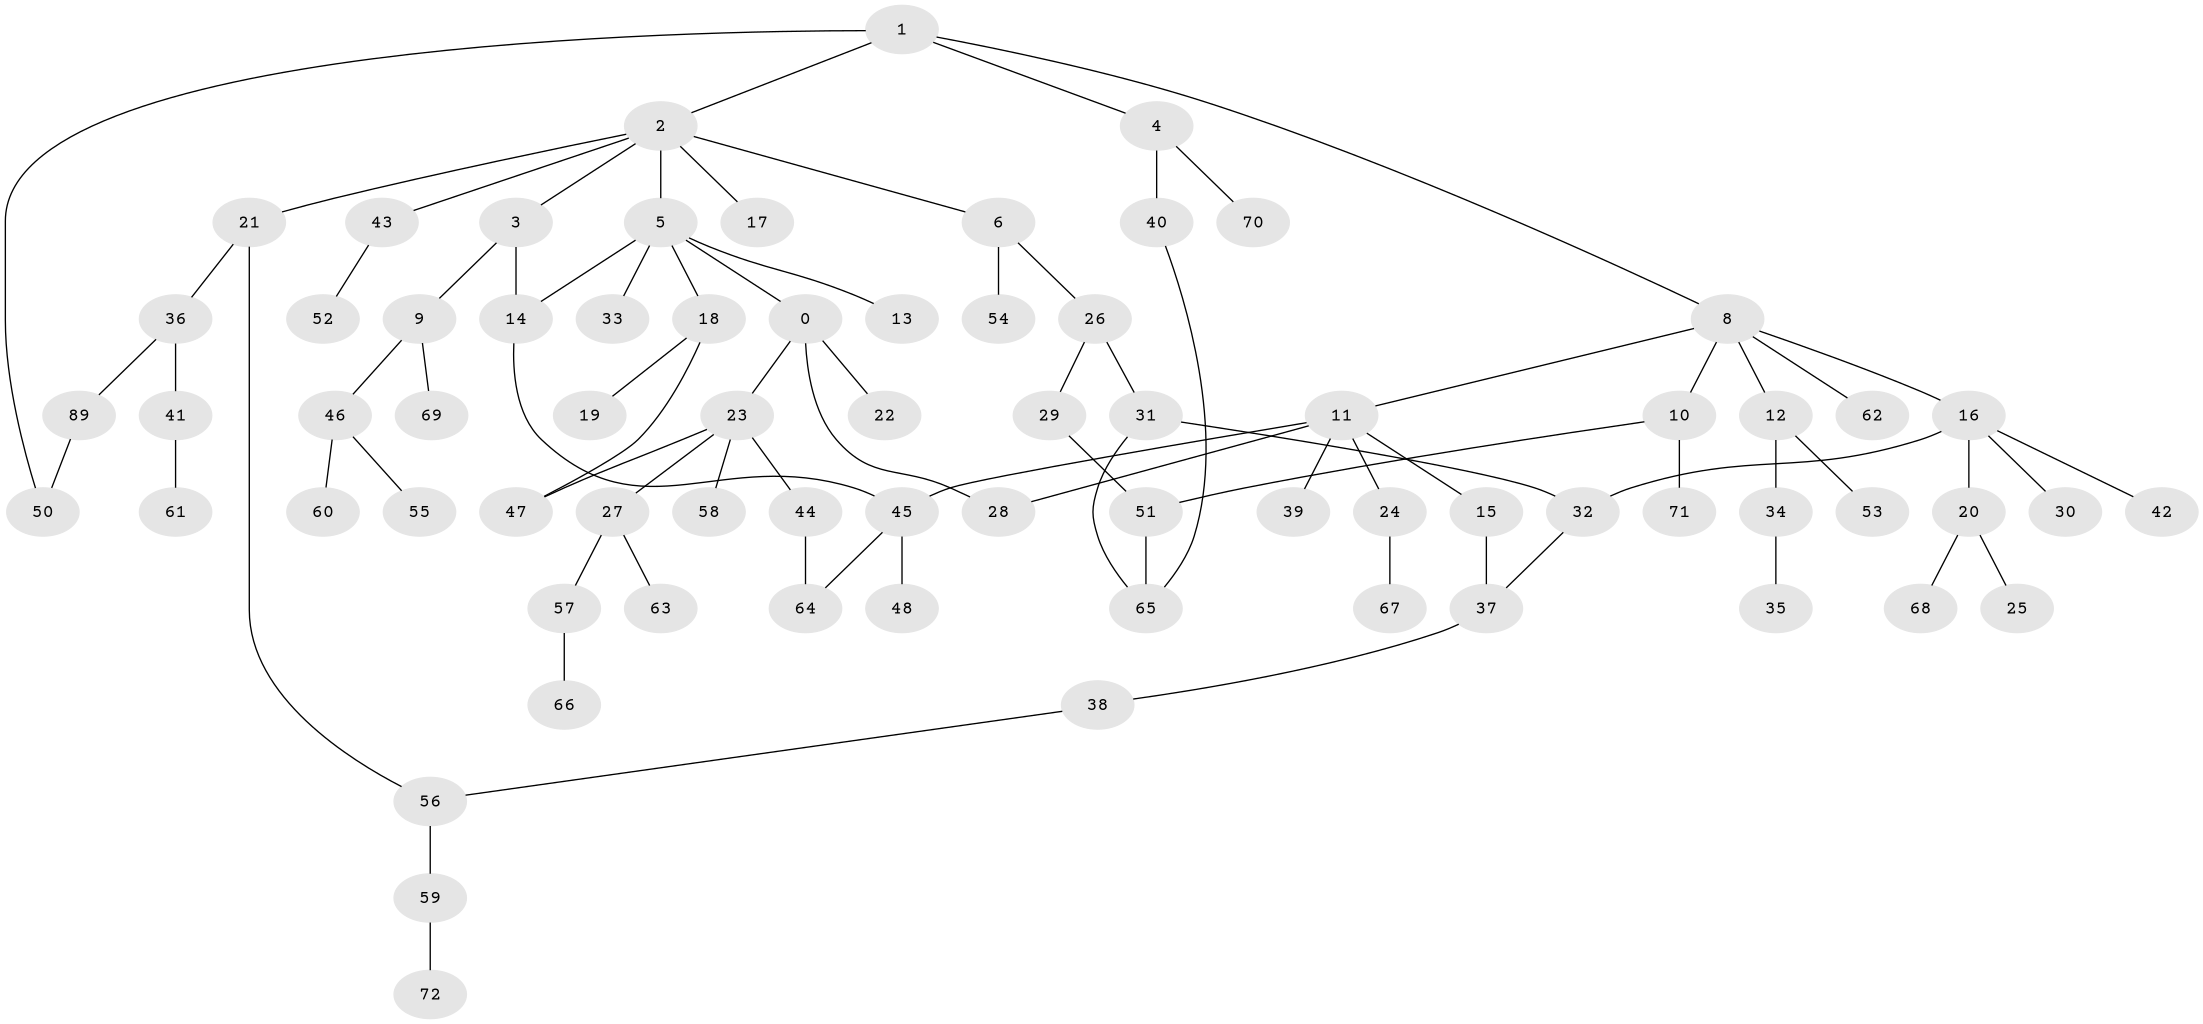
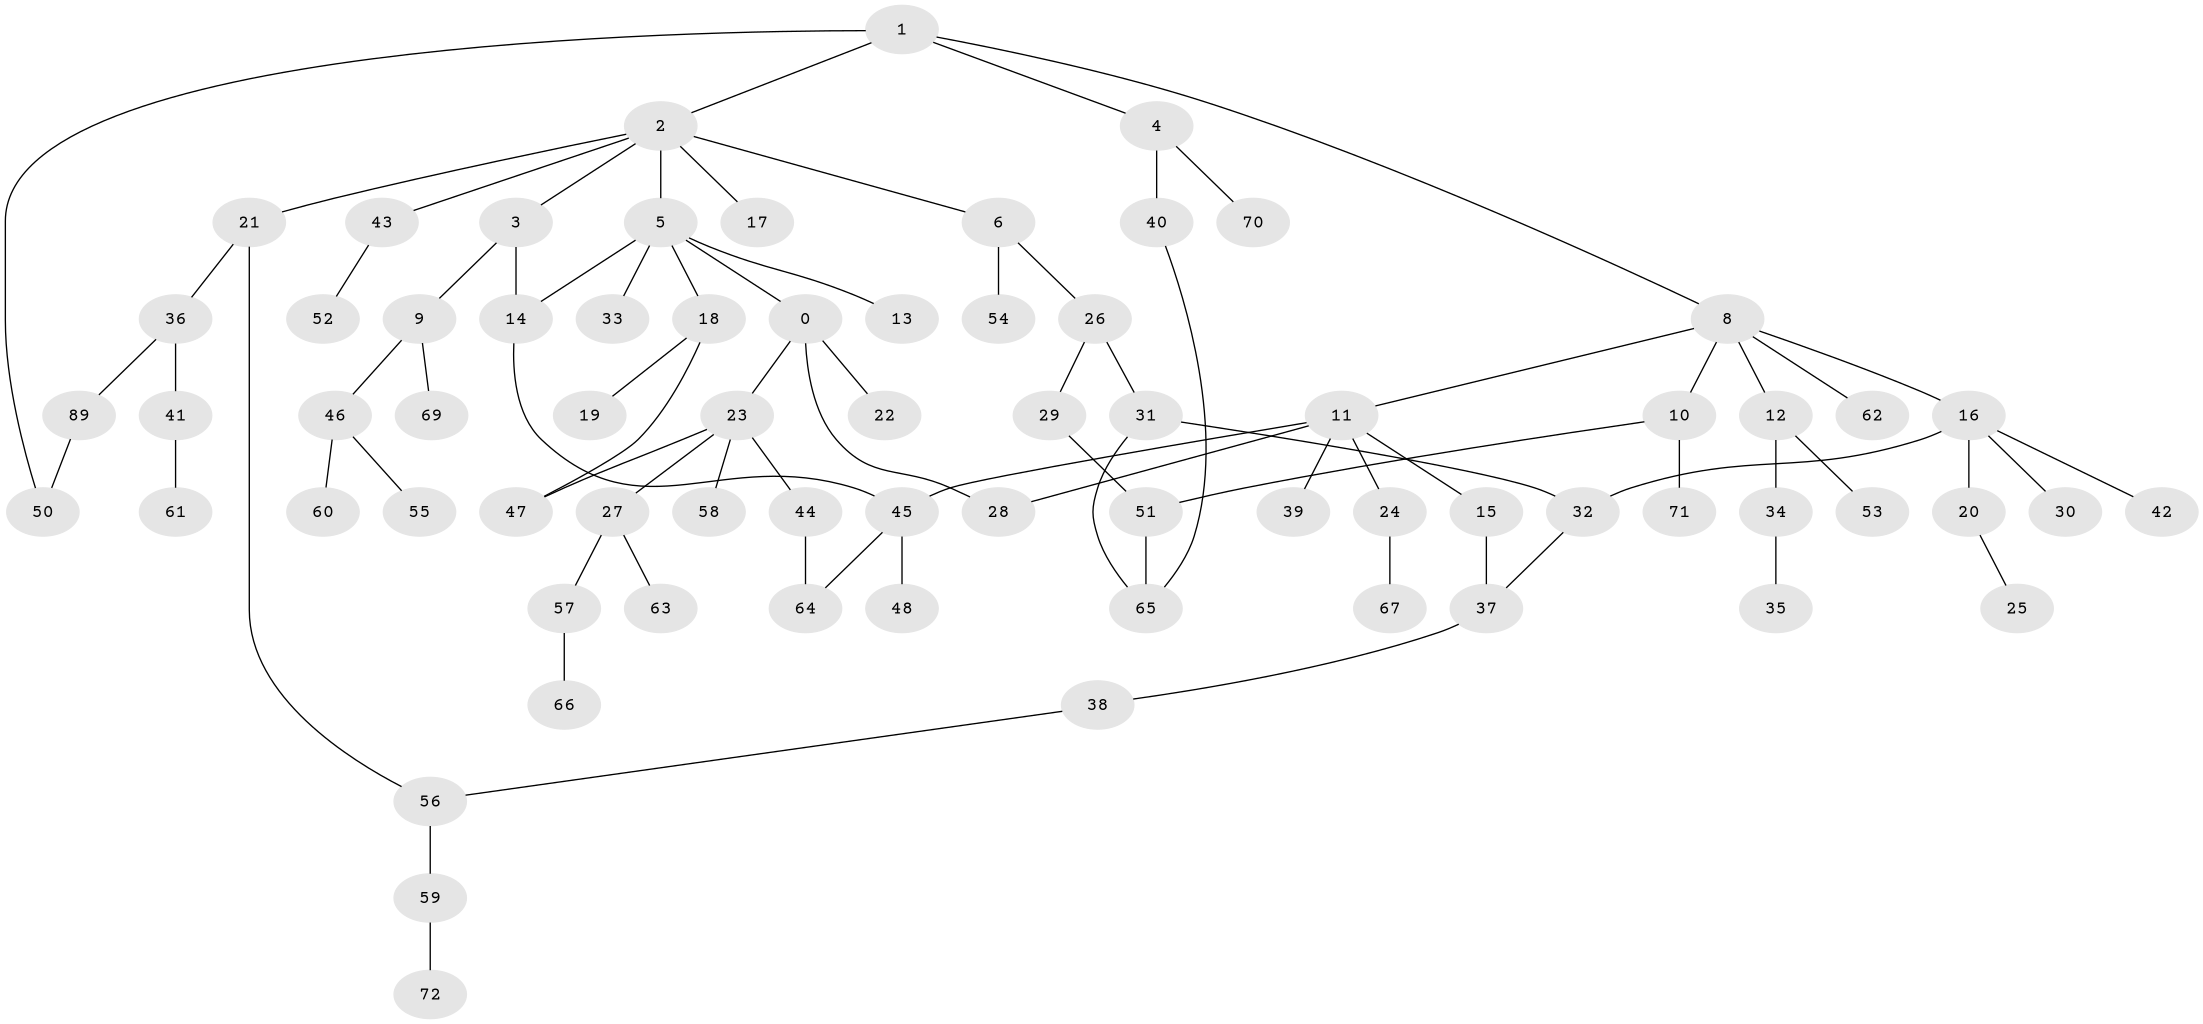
(1921, 608) -> none
